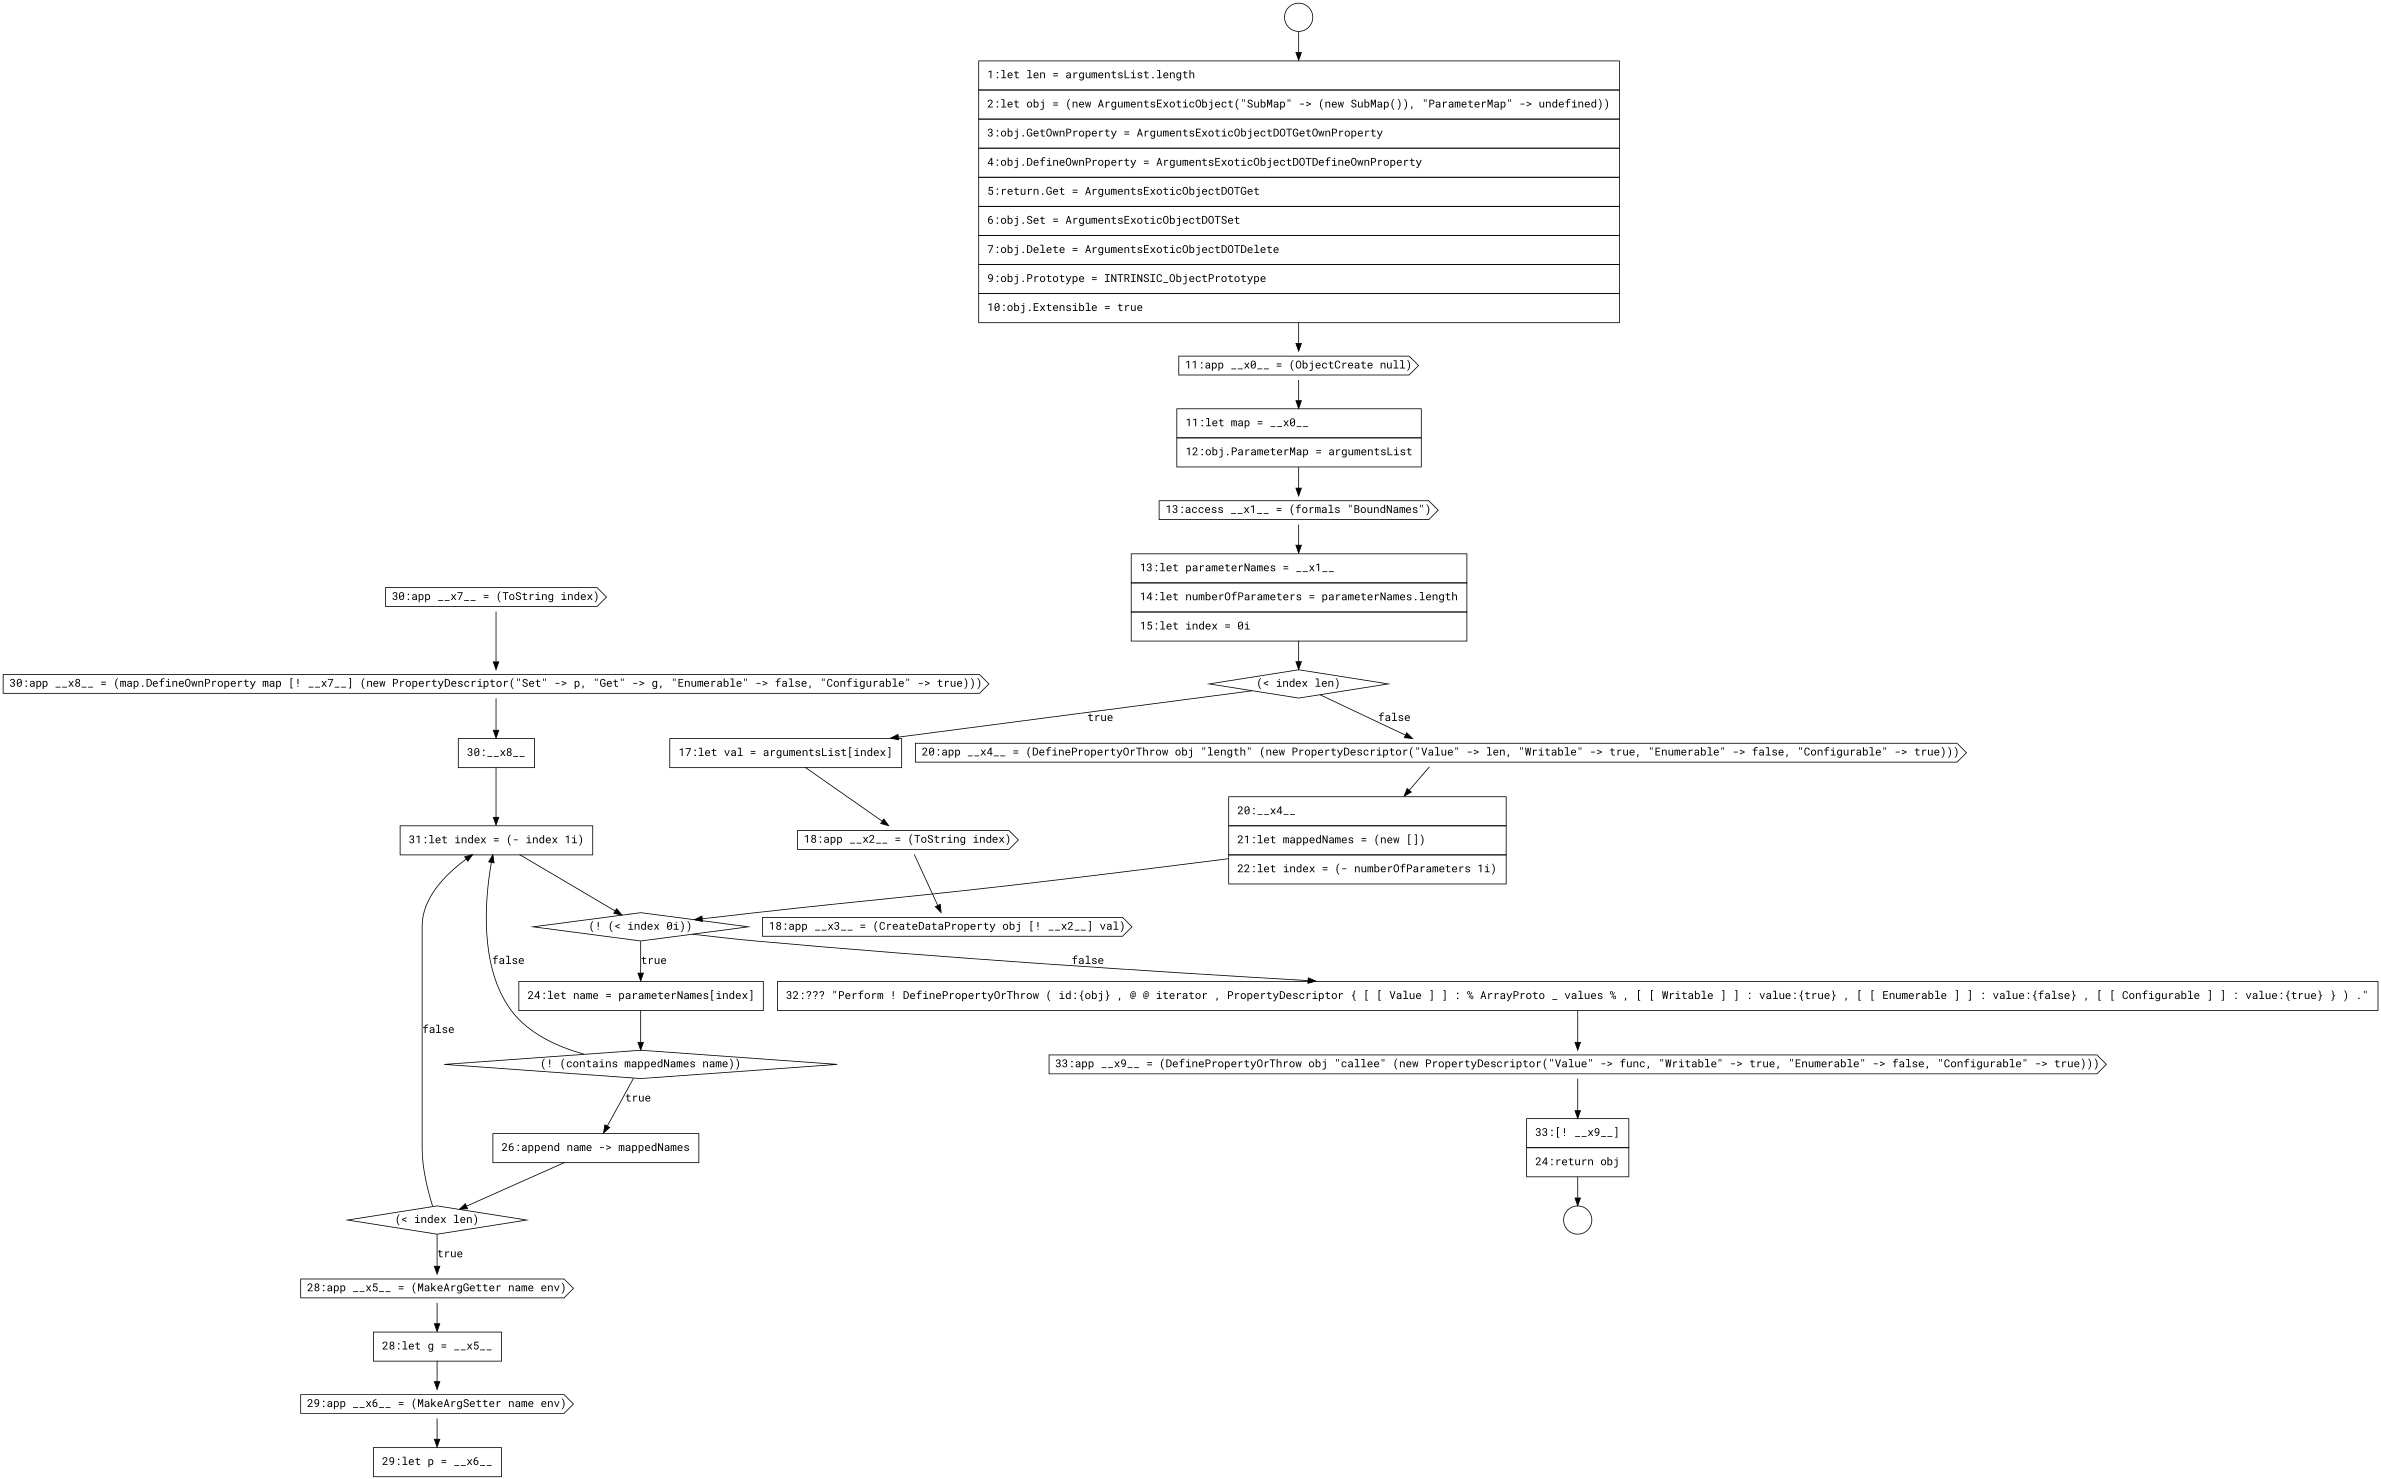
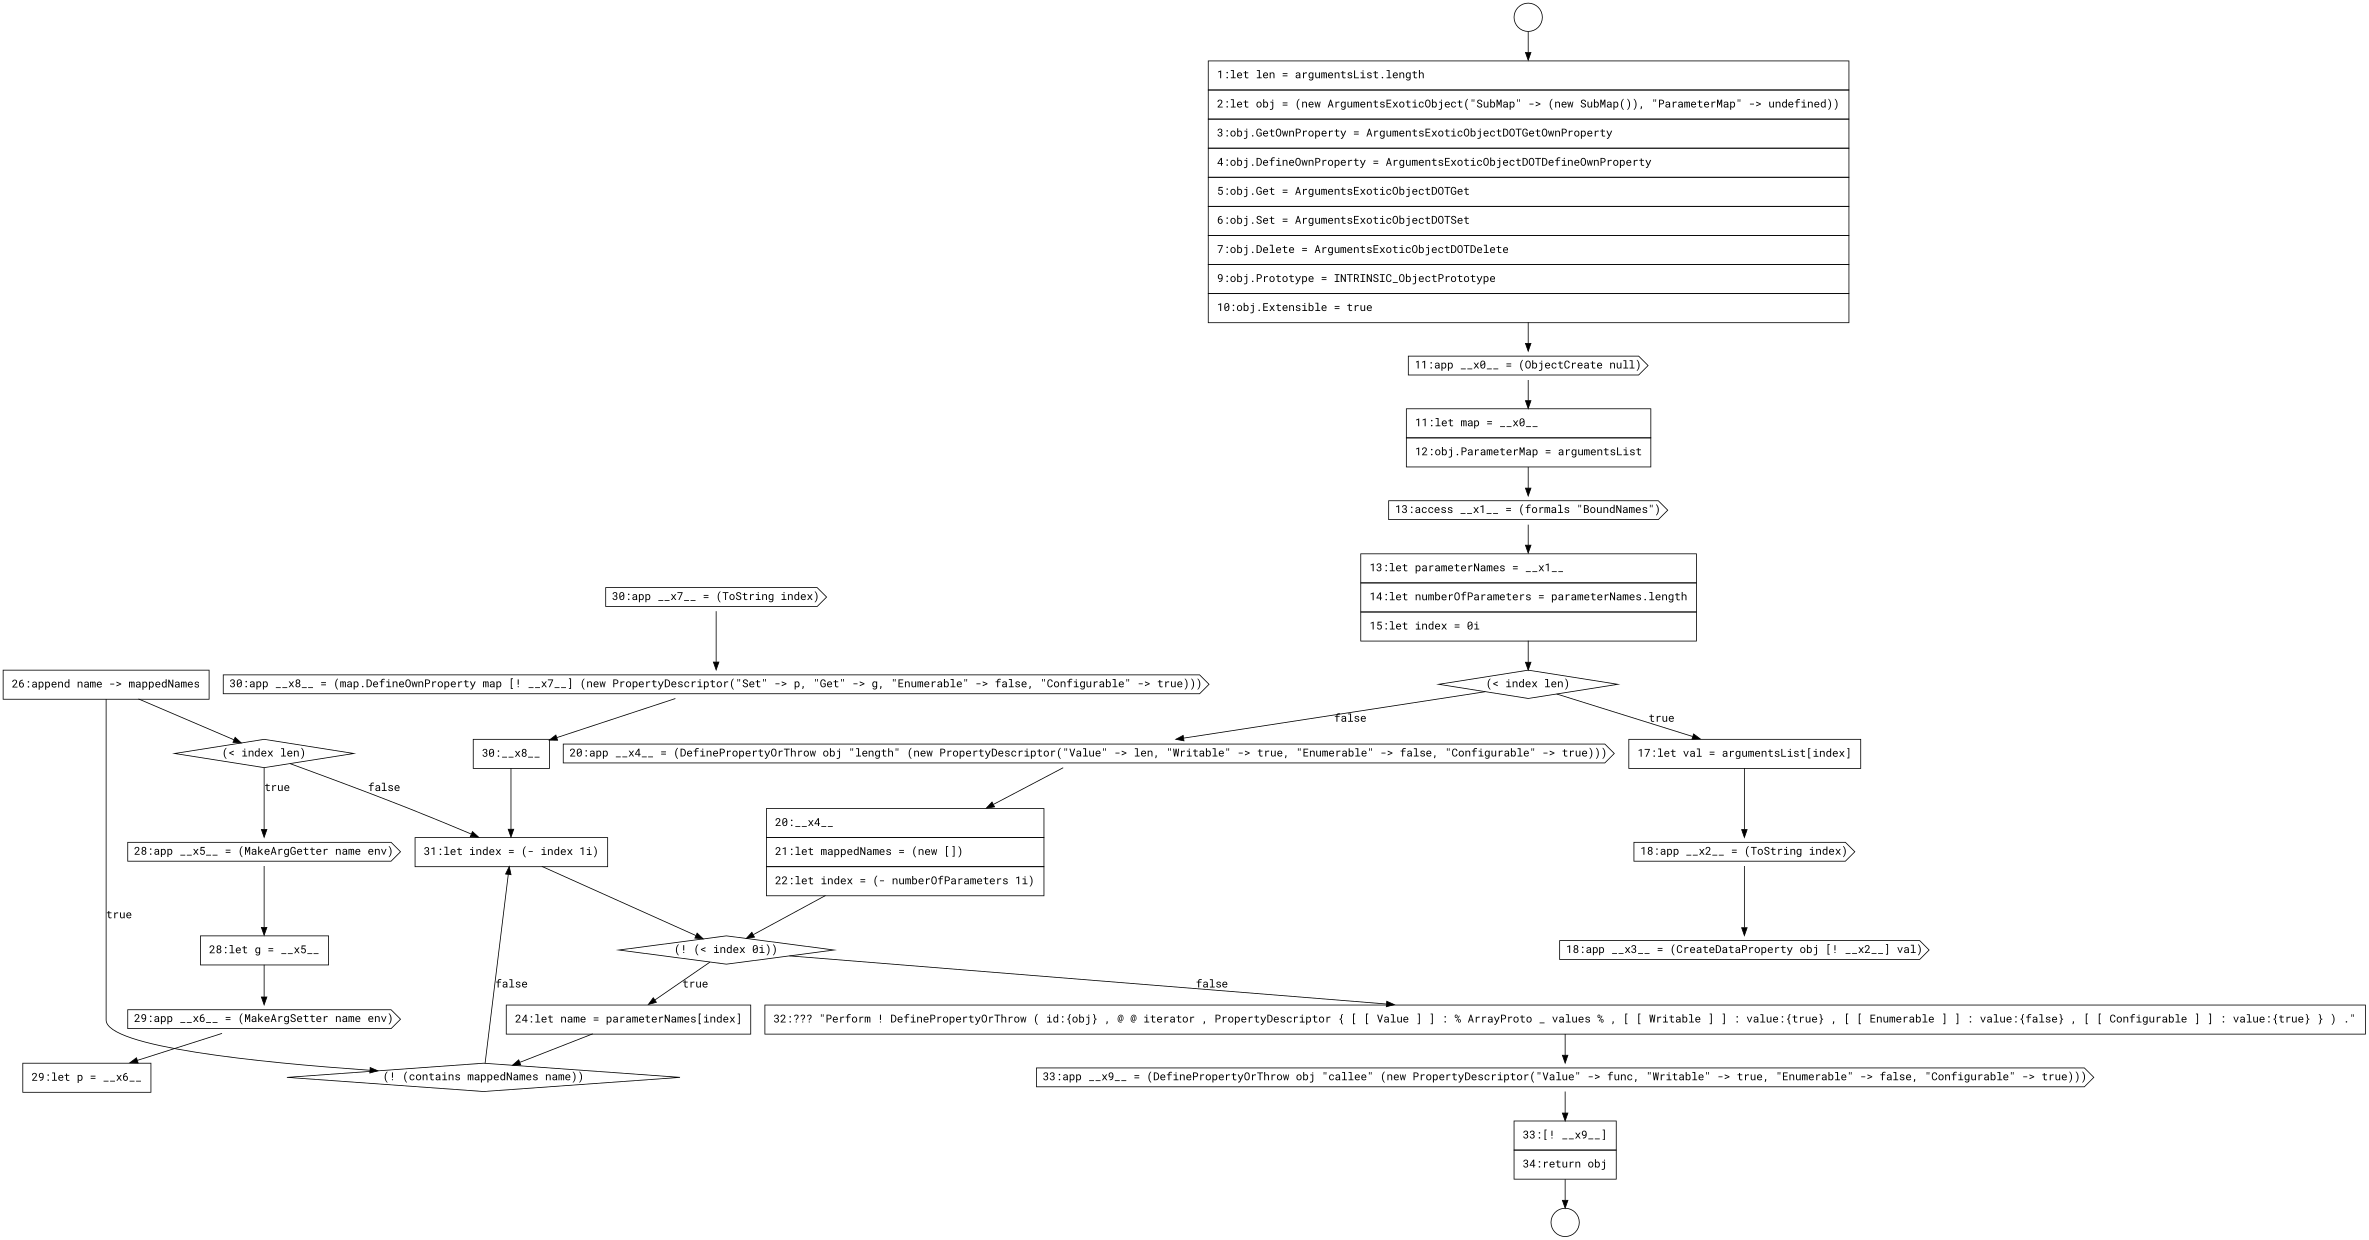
(1124, 191) -> (1343, 191)
(620, 1102) -> (106, 996)
(1578, 1162) -> (1565, 1164)
